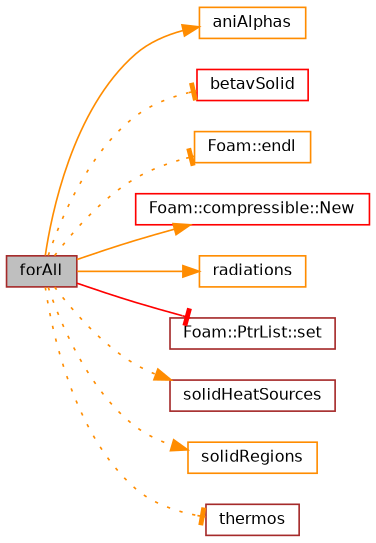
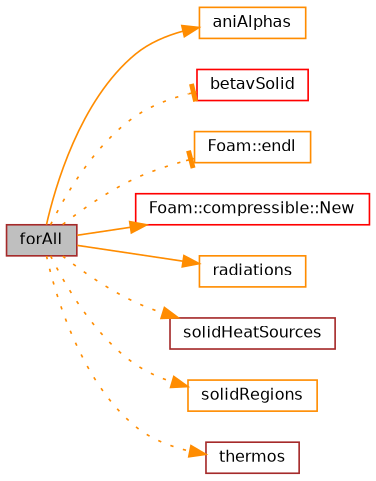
(253, 333) -> none
(89, 426) -> (93, 375)
